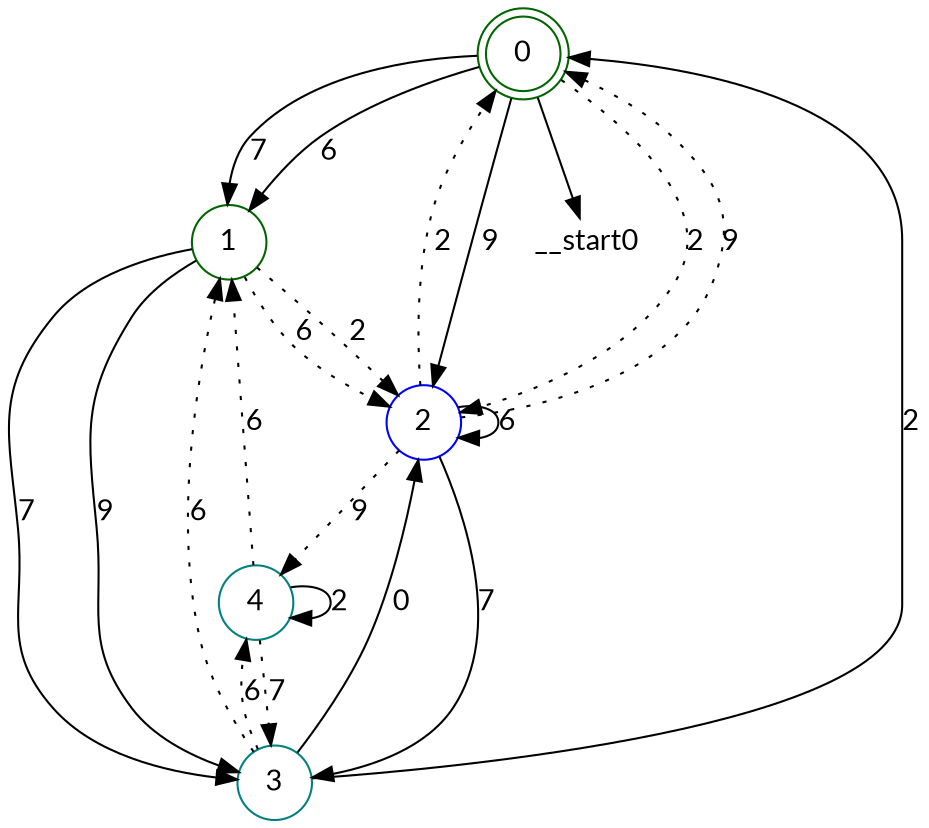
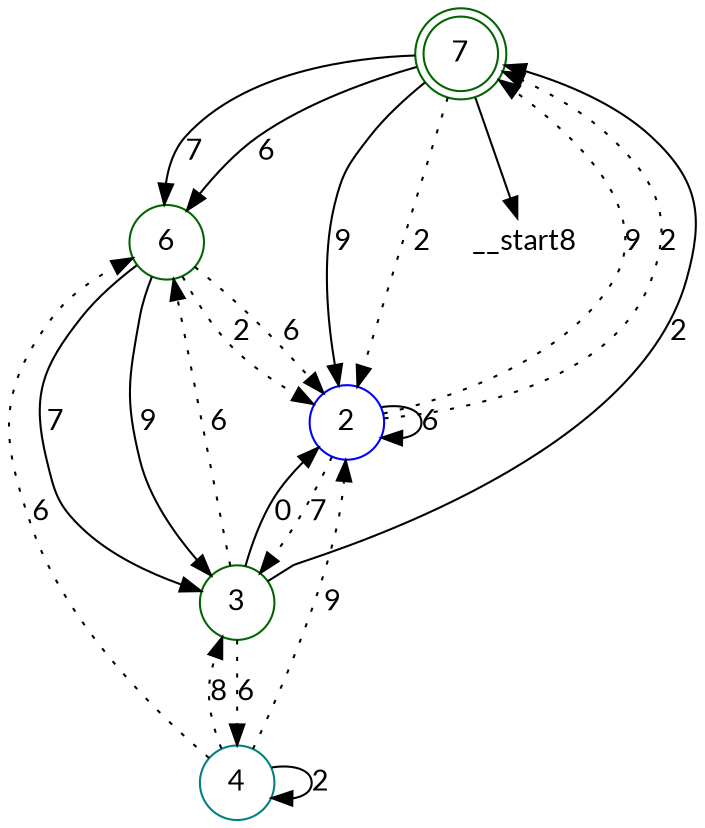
(523, 54) -> (461, 54)
(229, 242) -> (167, 242)
(587, 242) -> (525, 242)
(347, 505) -> (309, 618)
(474, 652) -> (305, 508)
(278, 693) -> (220, 693)
(275, 783) -> (237, 603)
